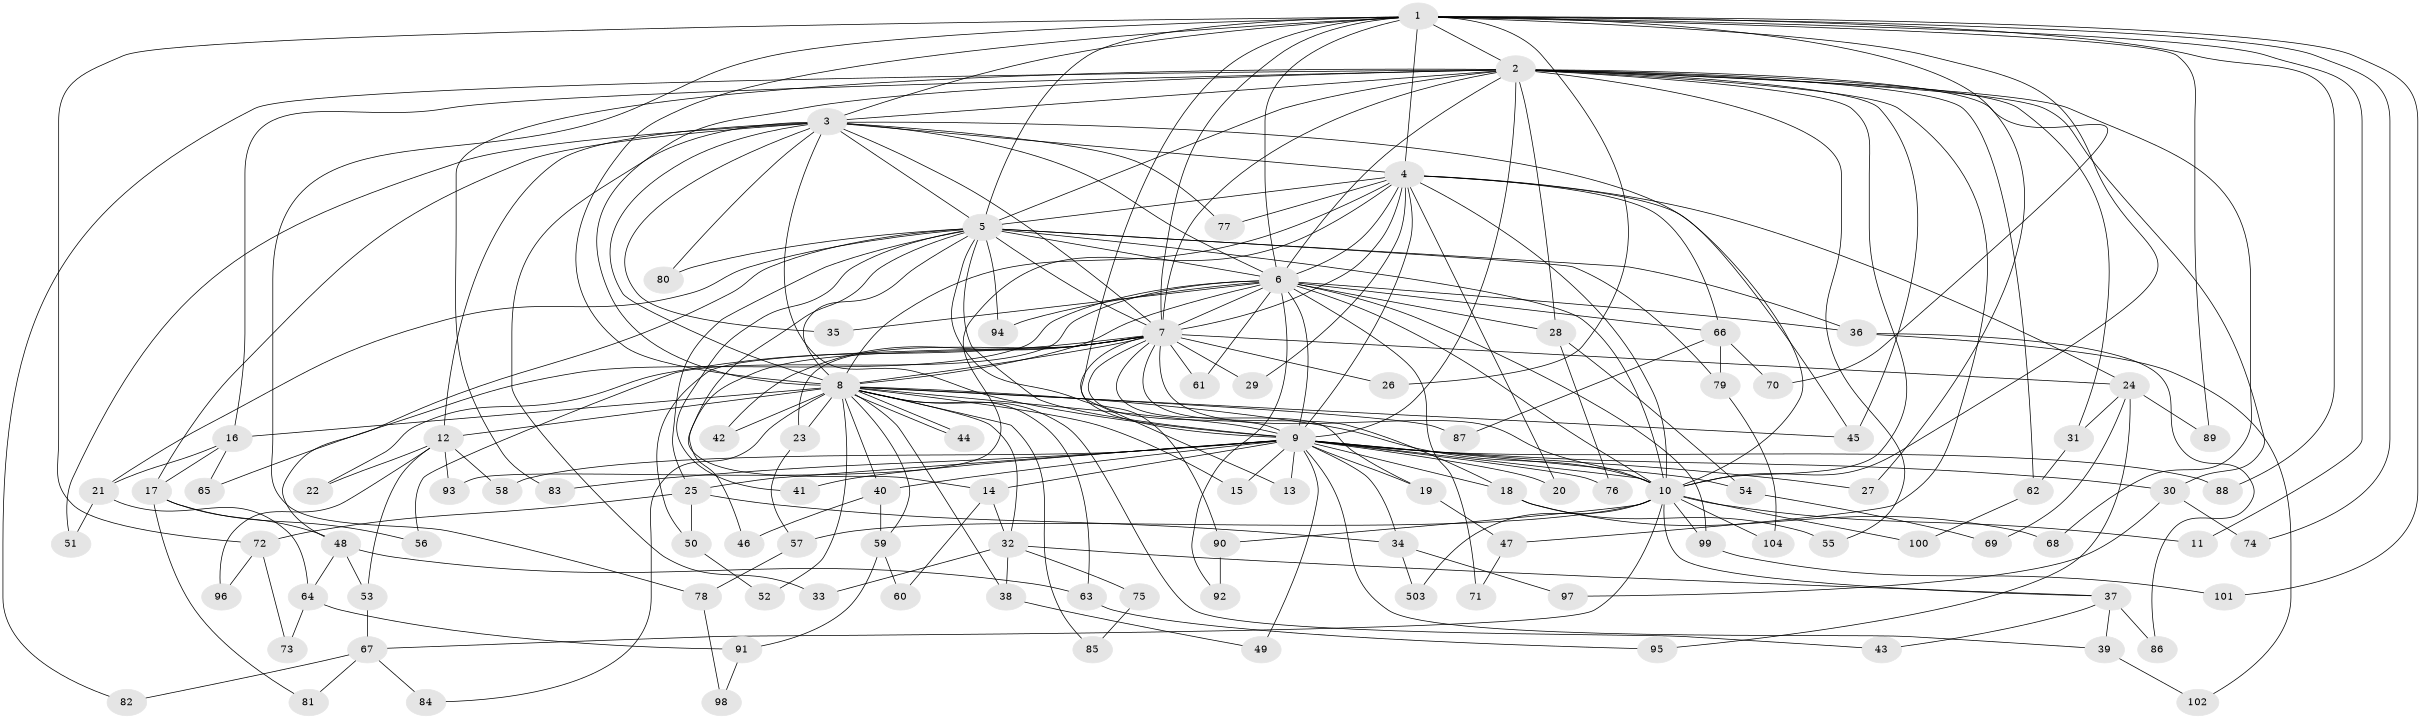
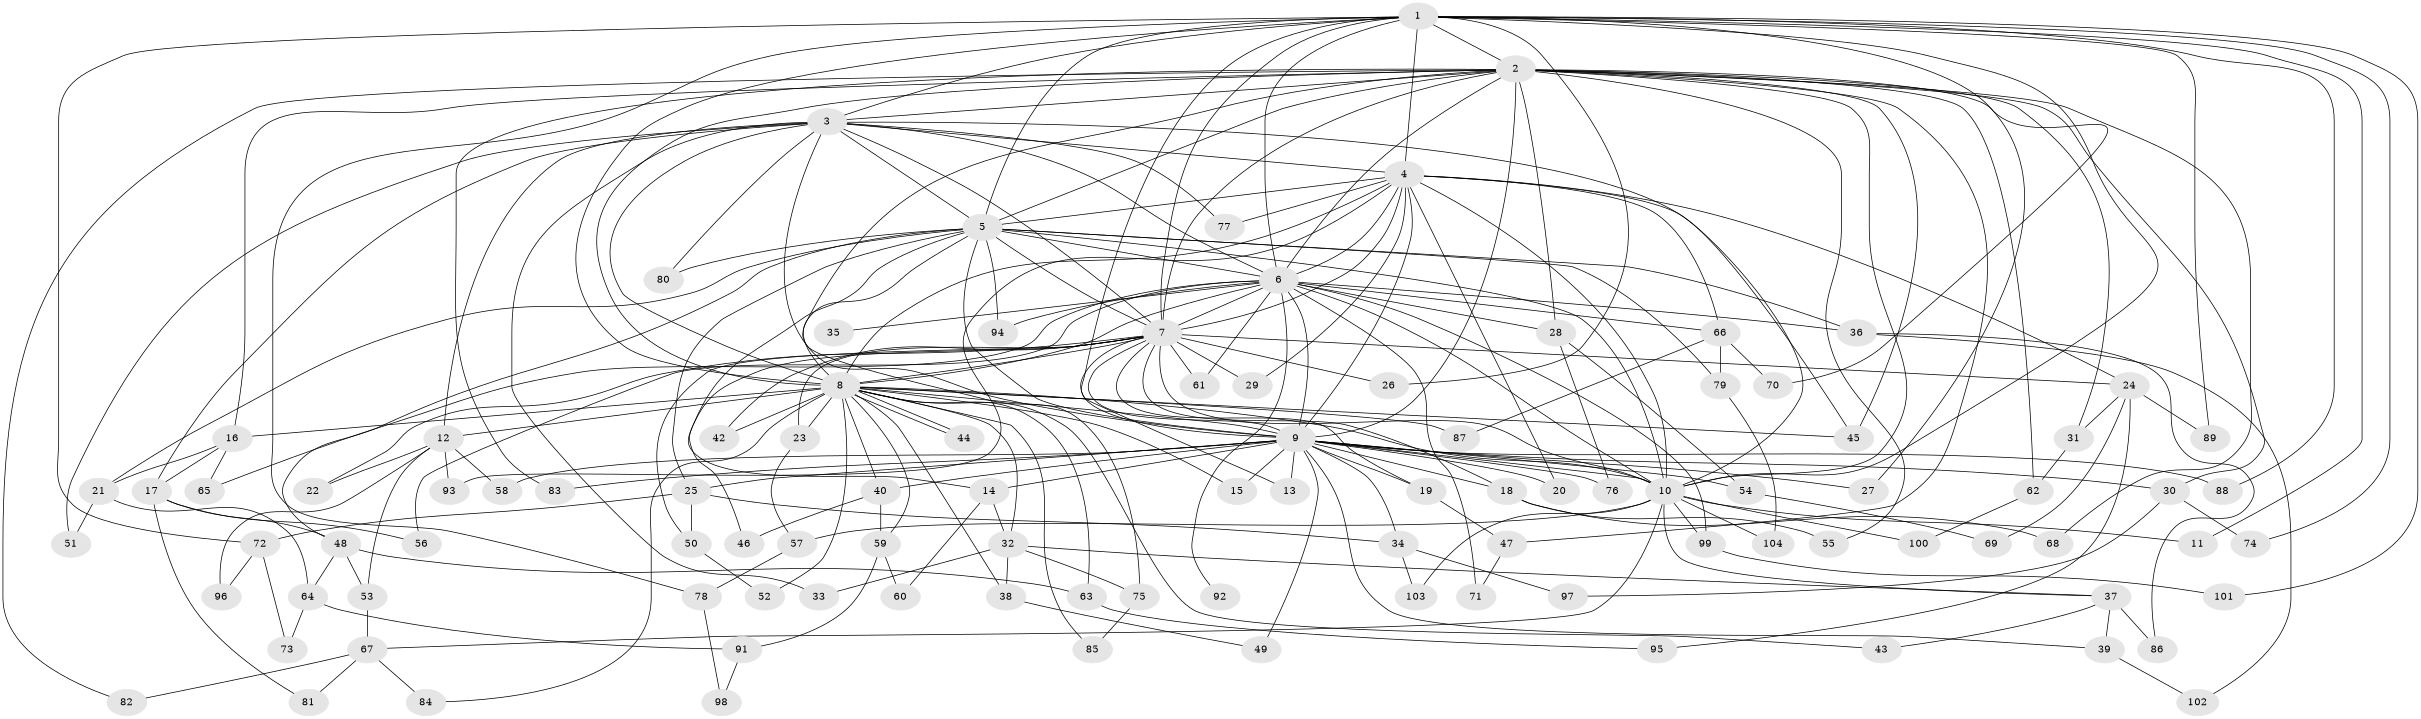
none -> (890, 212)
(628, 252) -> none
(800, 491) -> none
(1220, 544) -> none
(1416, 597) -> (1416, 597)
